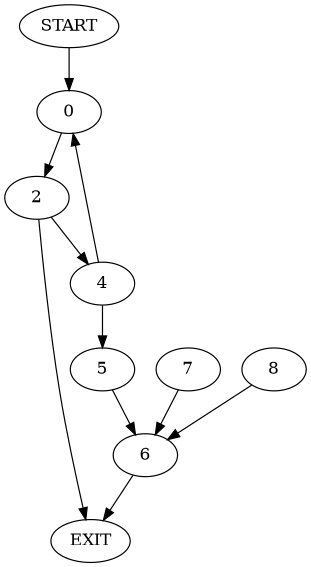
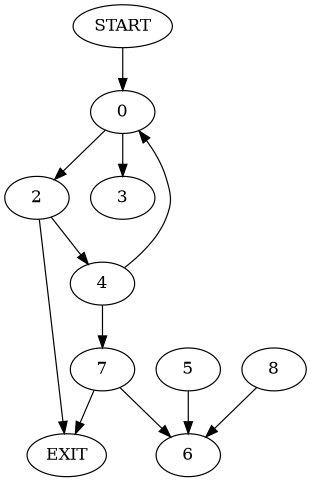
none -> (123, 198)
(102, 321) -> (102, 321)
(121, 493) -> (87, 406)
